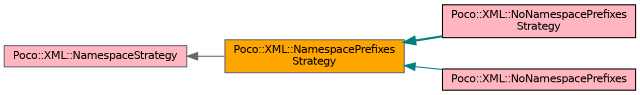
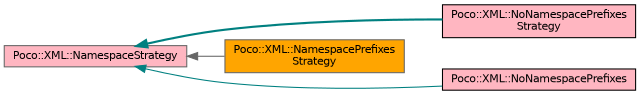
(429, 38) -> (294, 24)
(429, 68) -> (293, 87)
